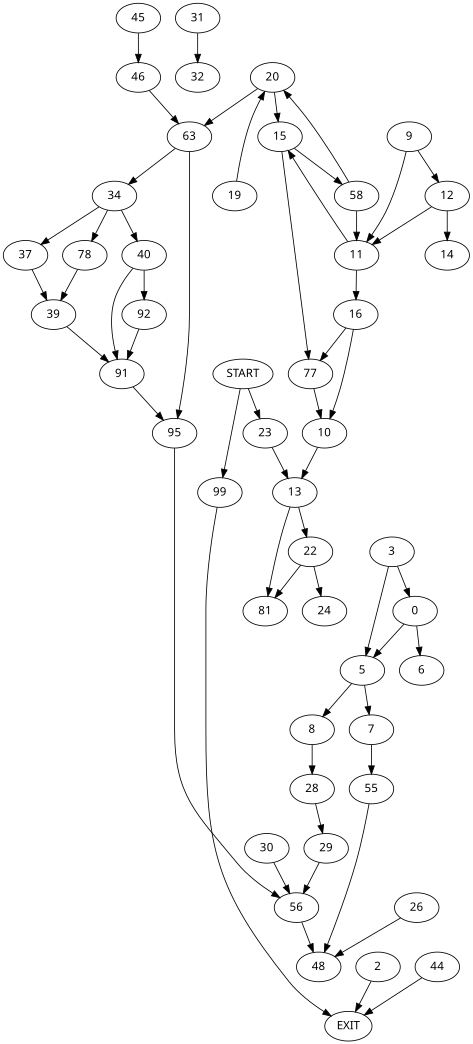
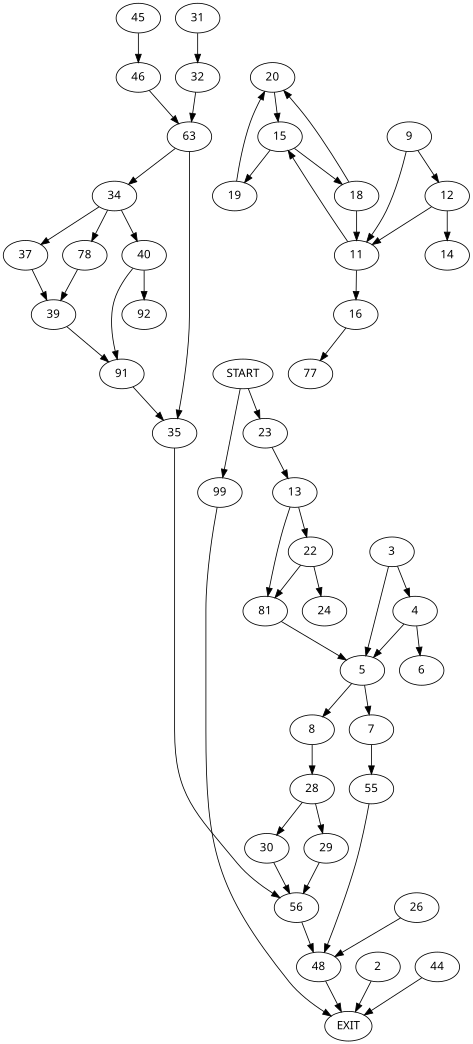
(235, 105) -> (194, 103)
(357, 196) -> (357, 196)
(295, 251) -> (260, 163)
(135, 340) -> none
(175, 433) -> (175, 433)
(325, 433) -> none
(415, 611) -> (415, 611)
none -> (310, 639)
none -> (292, 815)
none -> (332, 993)
